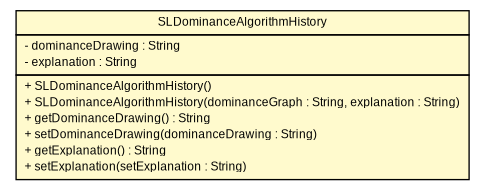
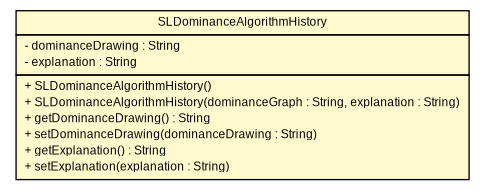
(136, 167) -> (127, 167)
